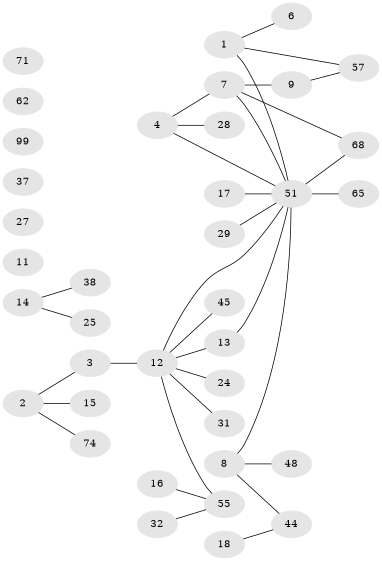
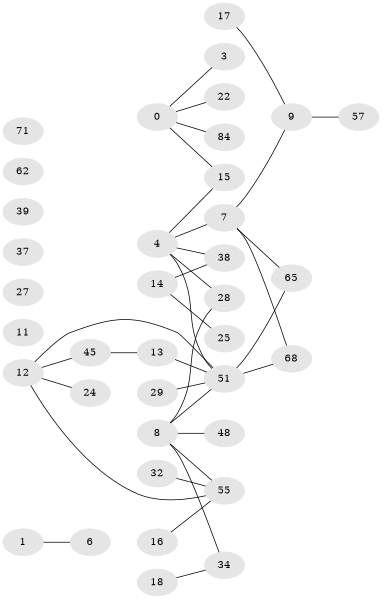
(292, 56) -> none
none -> (224, 97)
(269, 115) -> none
(264, 137) -> (258, 248)
(23, 142) -> (23, 212)
(258, 194) -> (263, 64)
none -> (191, 211)
none -> (191, 251)
(191, 353) -> (124, 353)
(124, 363) -> none
none -> (190, 372)
(23, 403) -> (157, 117)
(224, 424) -> none
(90, 444) -> (224, 137)
none -> (191, 462)
(292, 524) -> (224, 565)
